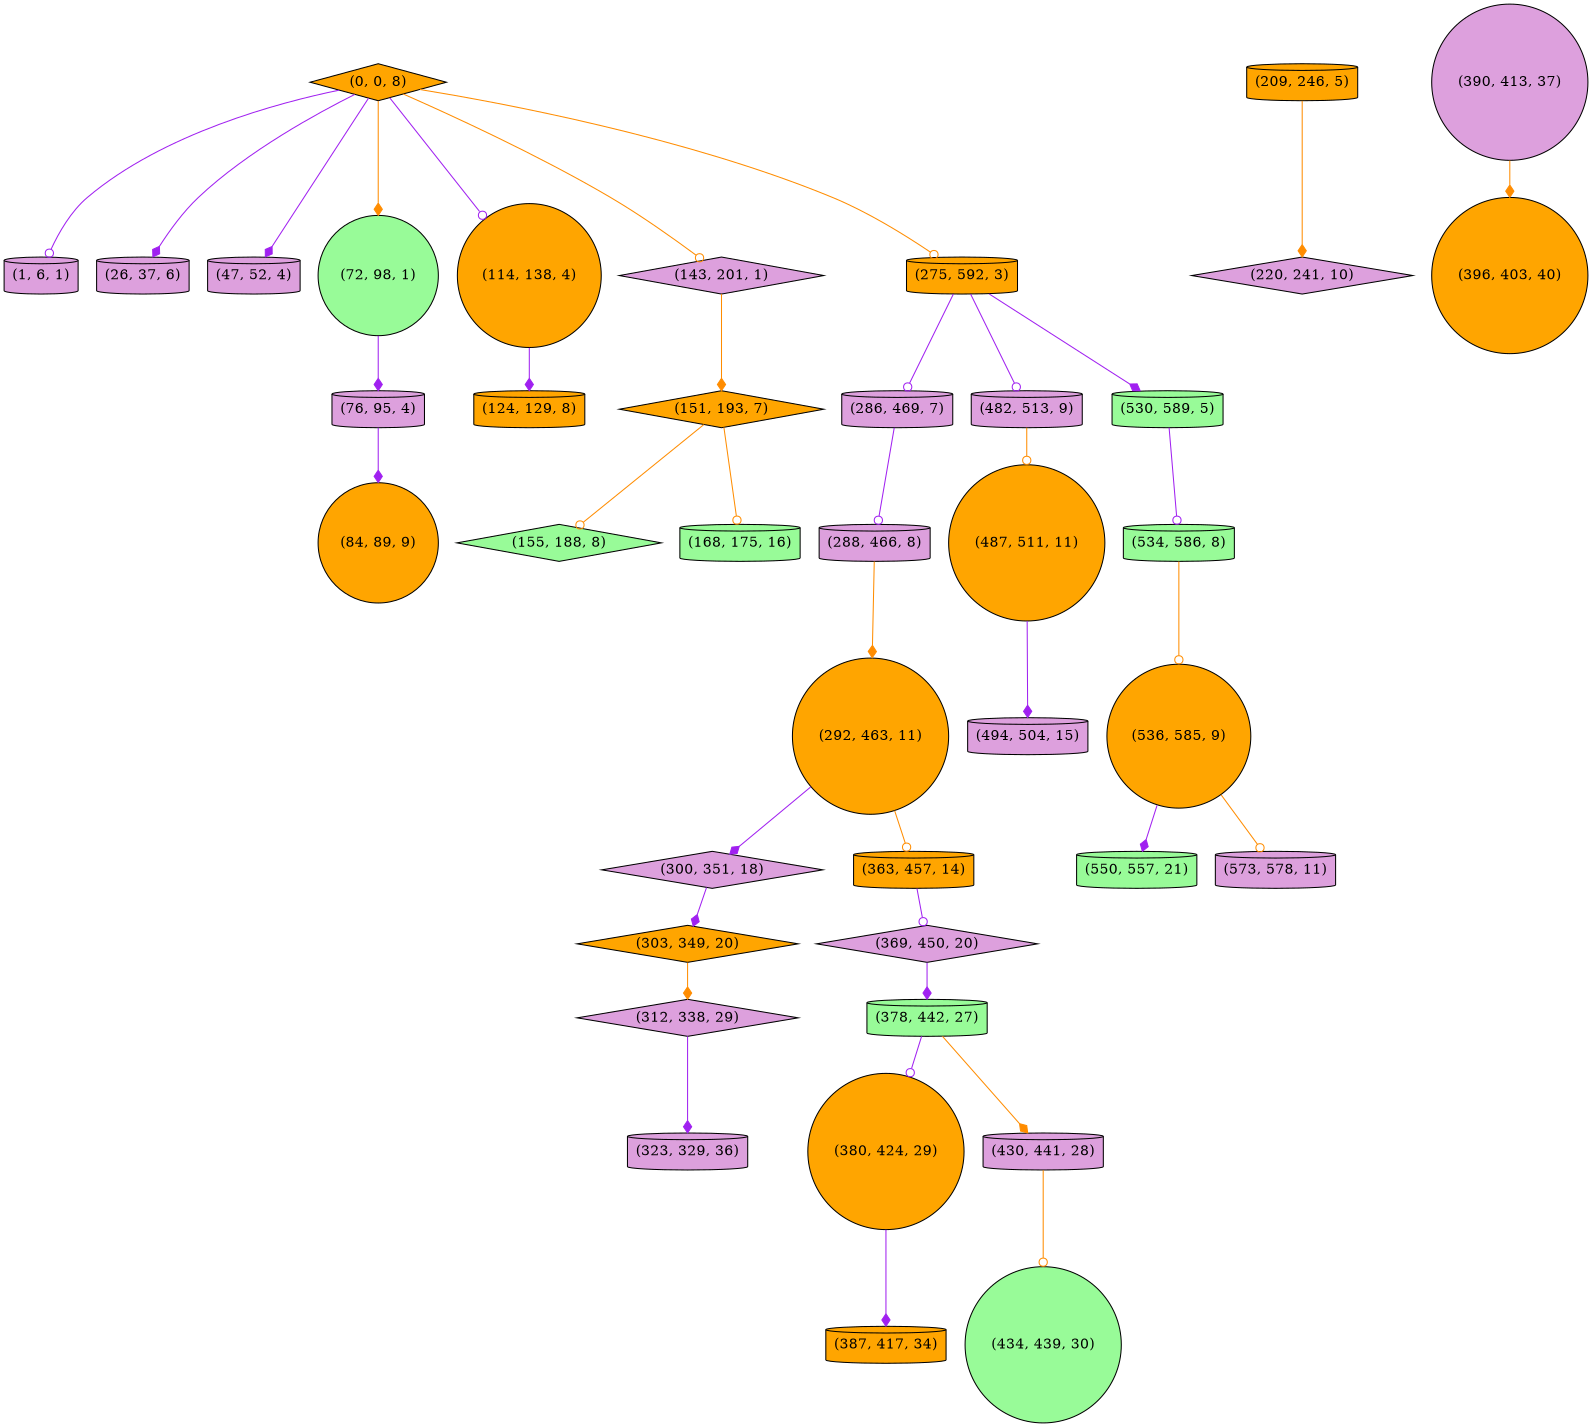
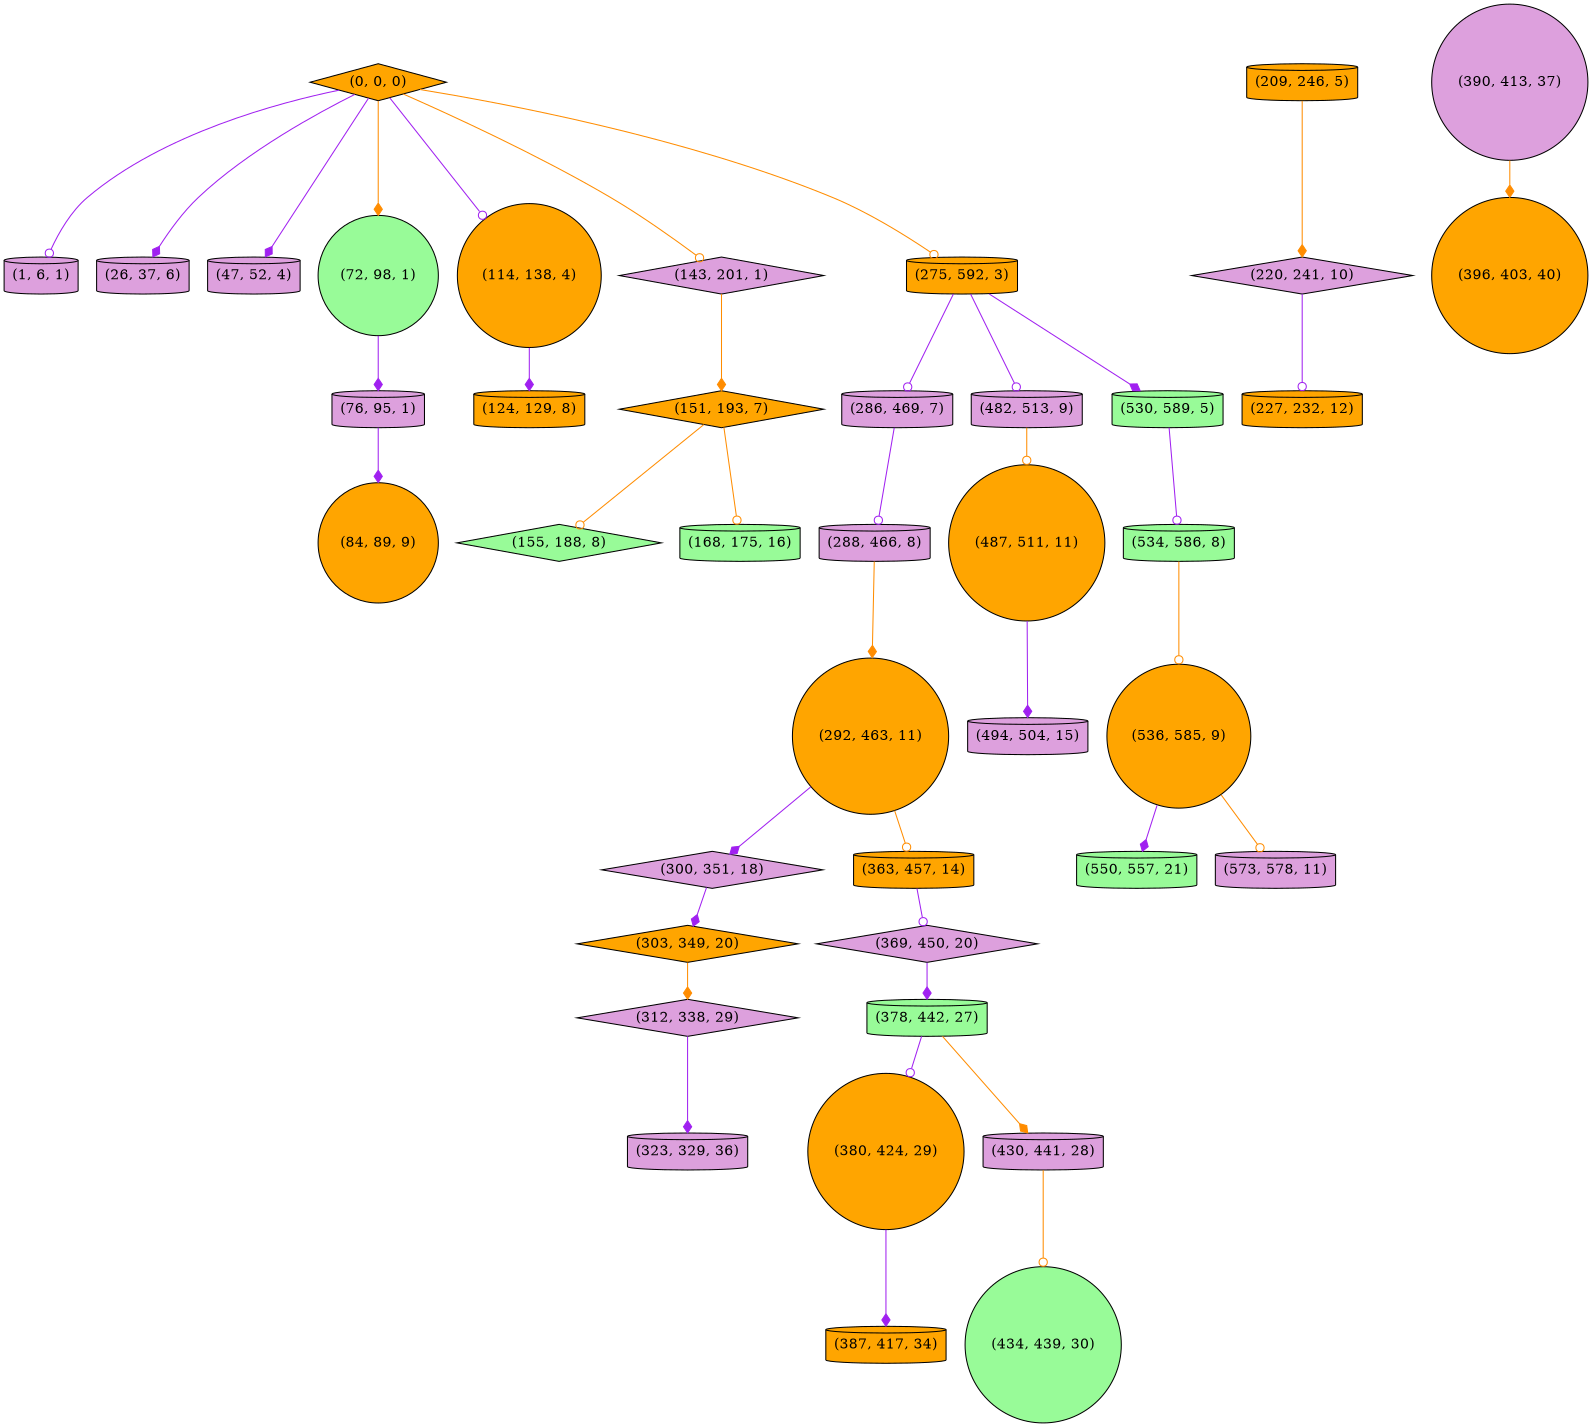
(378, 82) -> (378, 82)
(378, 409) -> (378, 409)
none -> (1302, 409)
